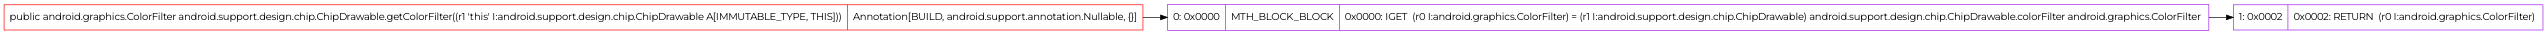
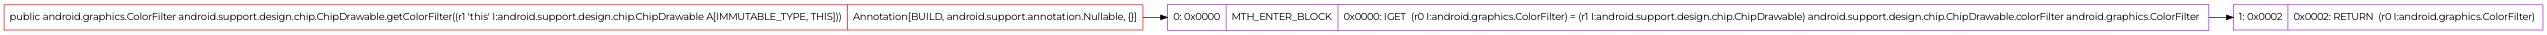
(1282, 17) -> (1282, 17)
